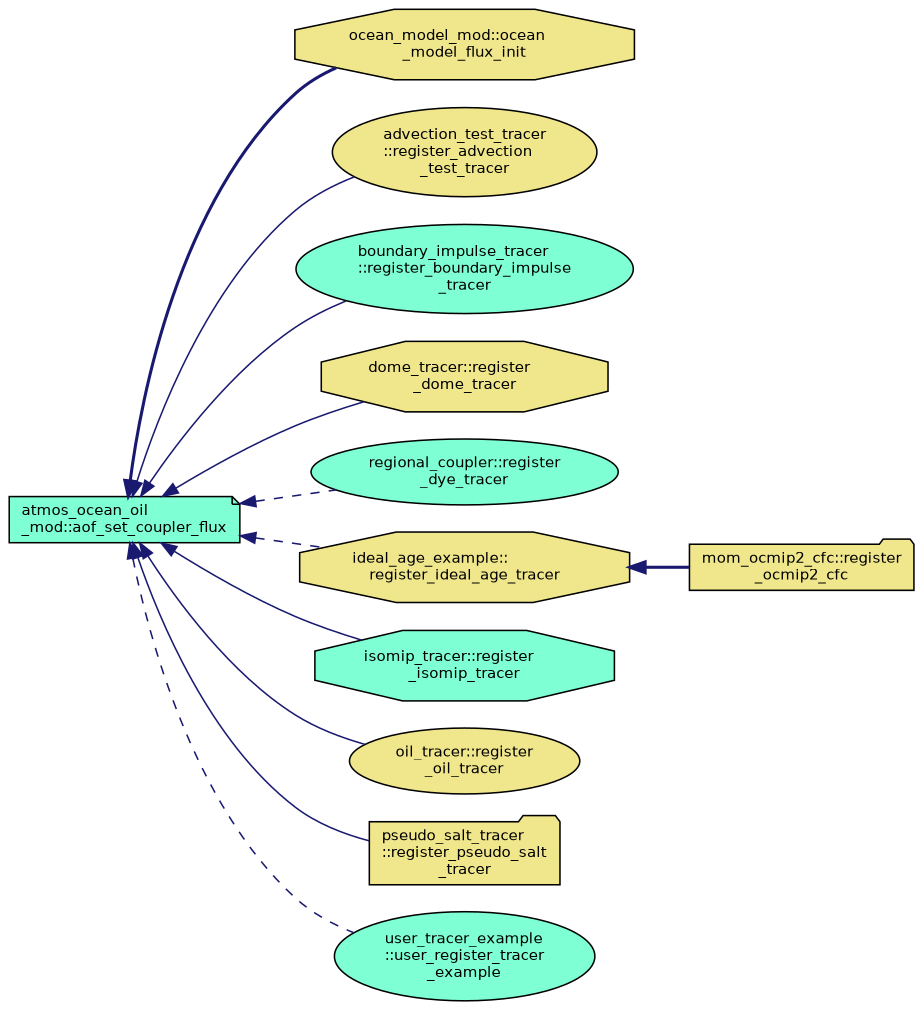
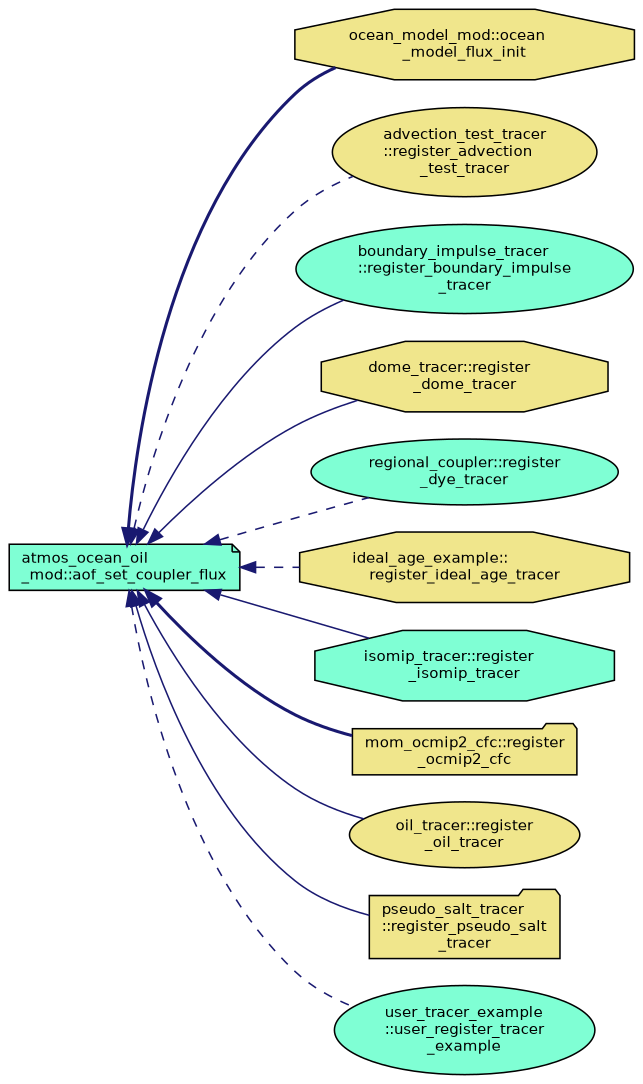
(216, 306) -> (207, 328)
(667, 567) -> (245, 683)
